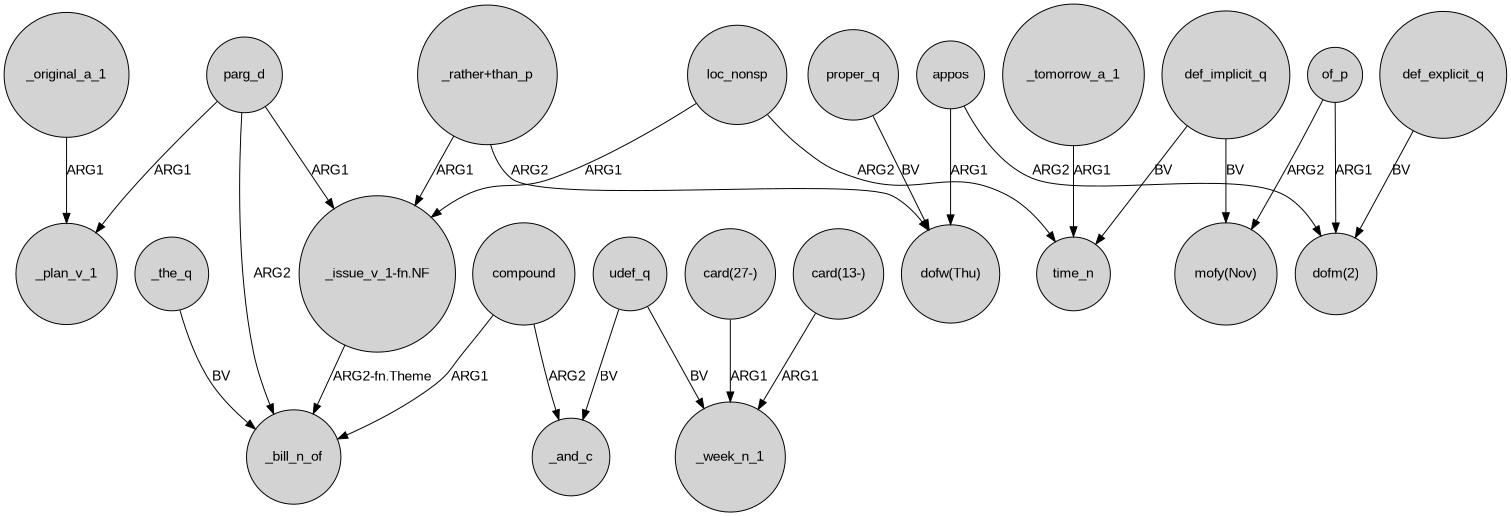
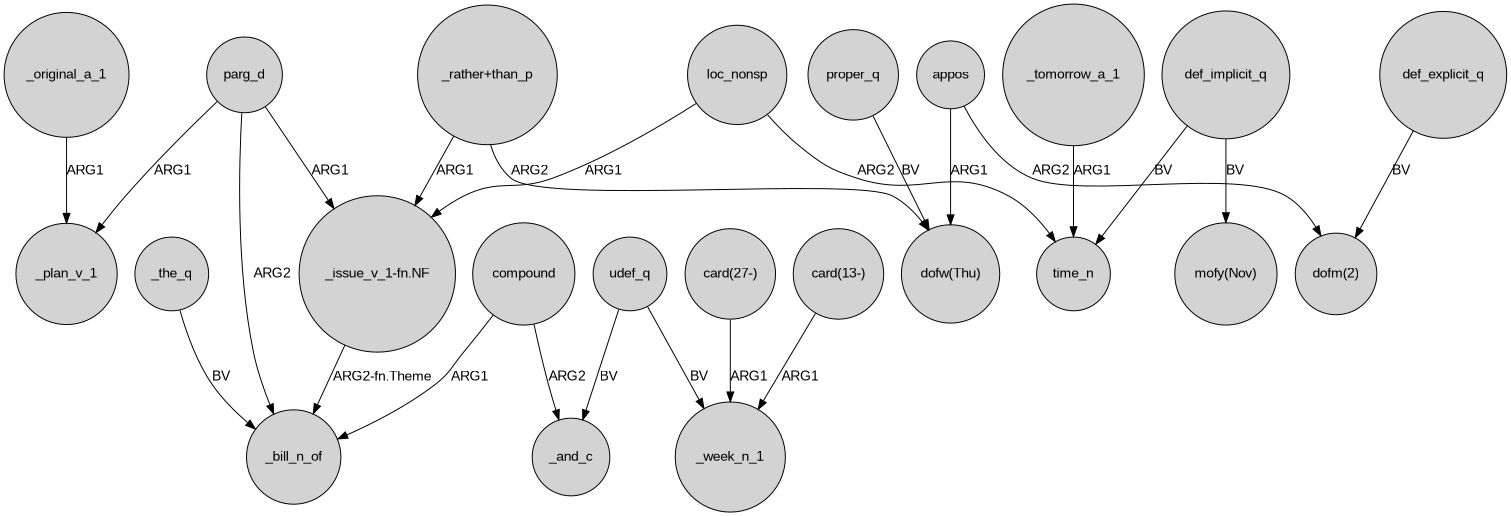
(1335, 75) -> none
